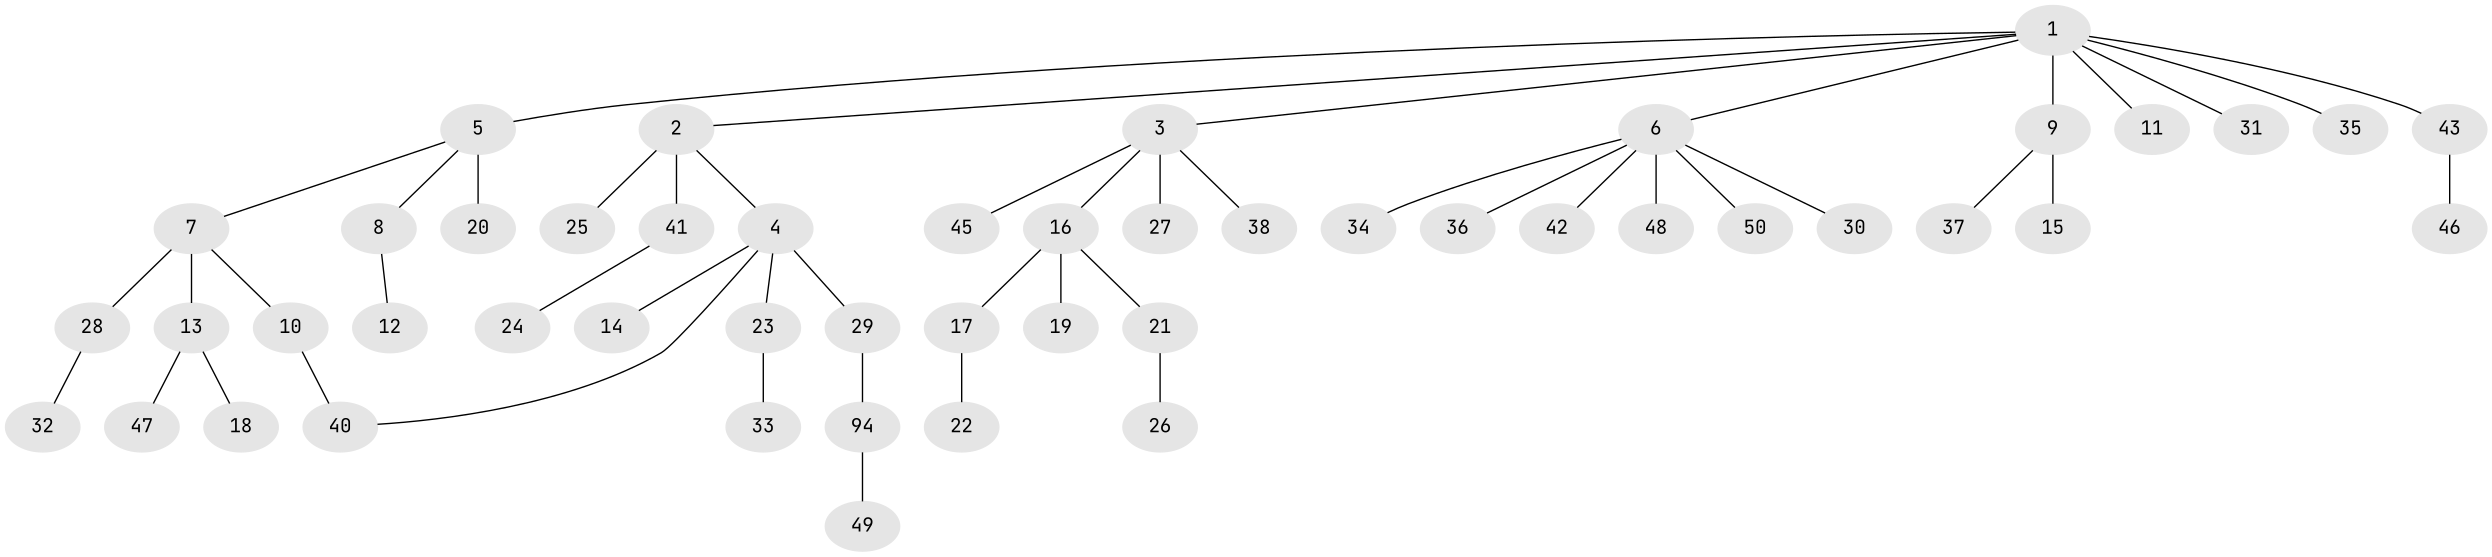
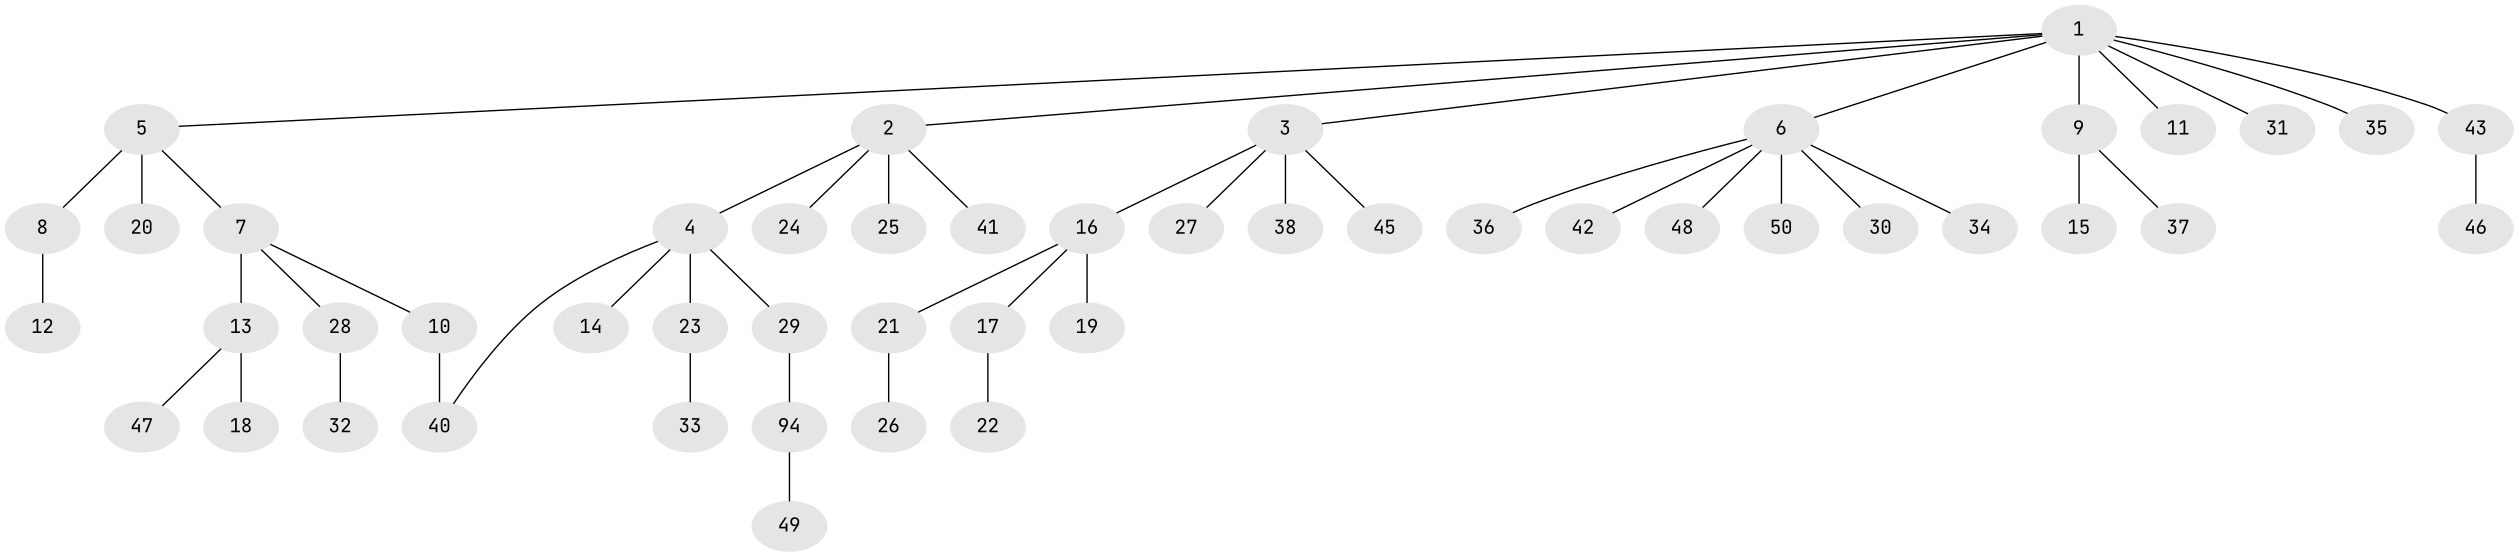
(595, 278) -> (839, 179)
